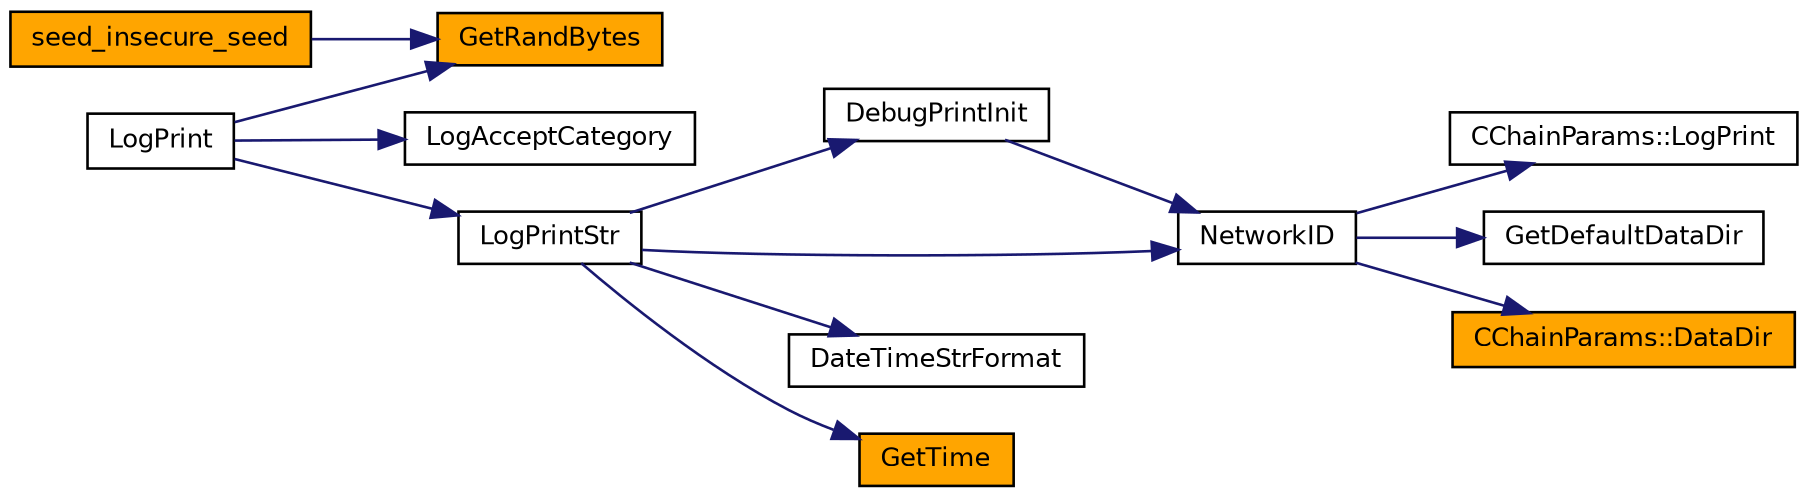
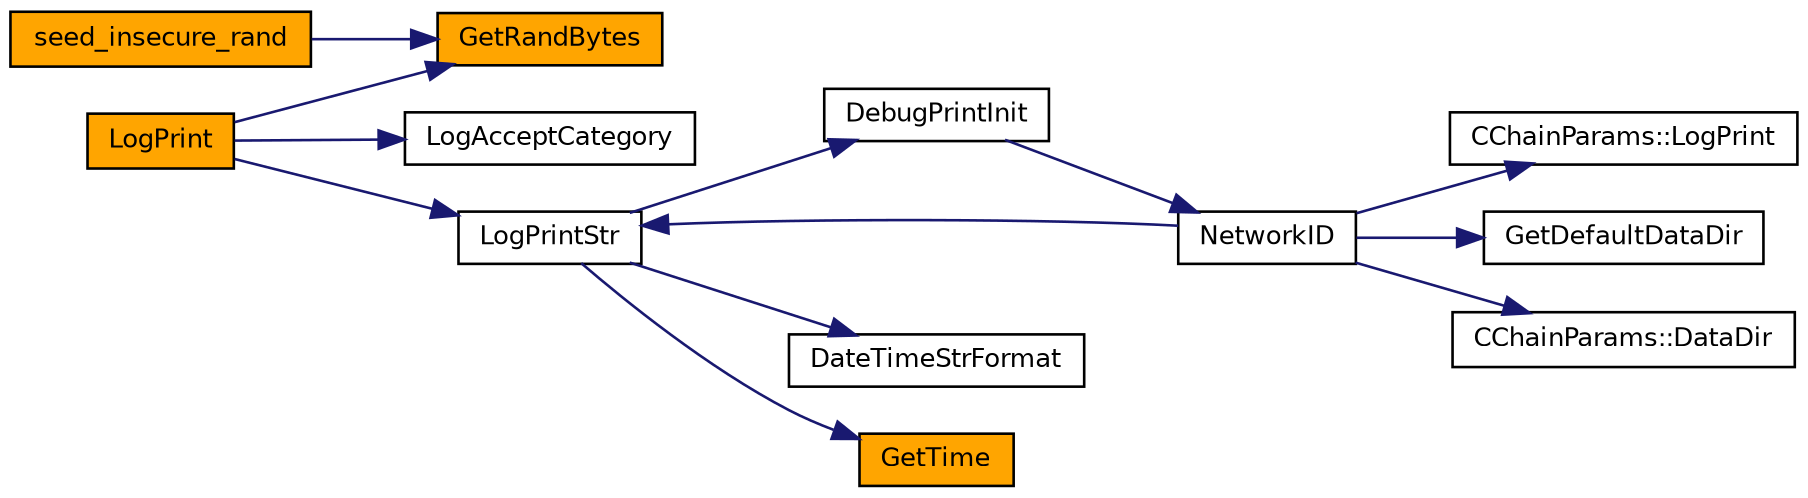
(161, 39) -> (161, 39)
(161, 141) -> (161, 141)
(897, 255) -> (923, 220)
(1624, 340) -> (1624, 340)
